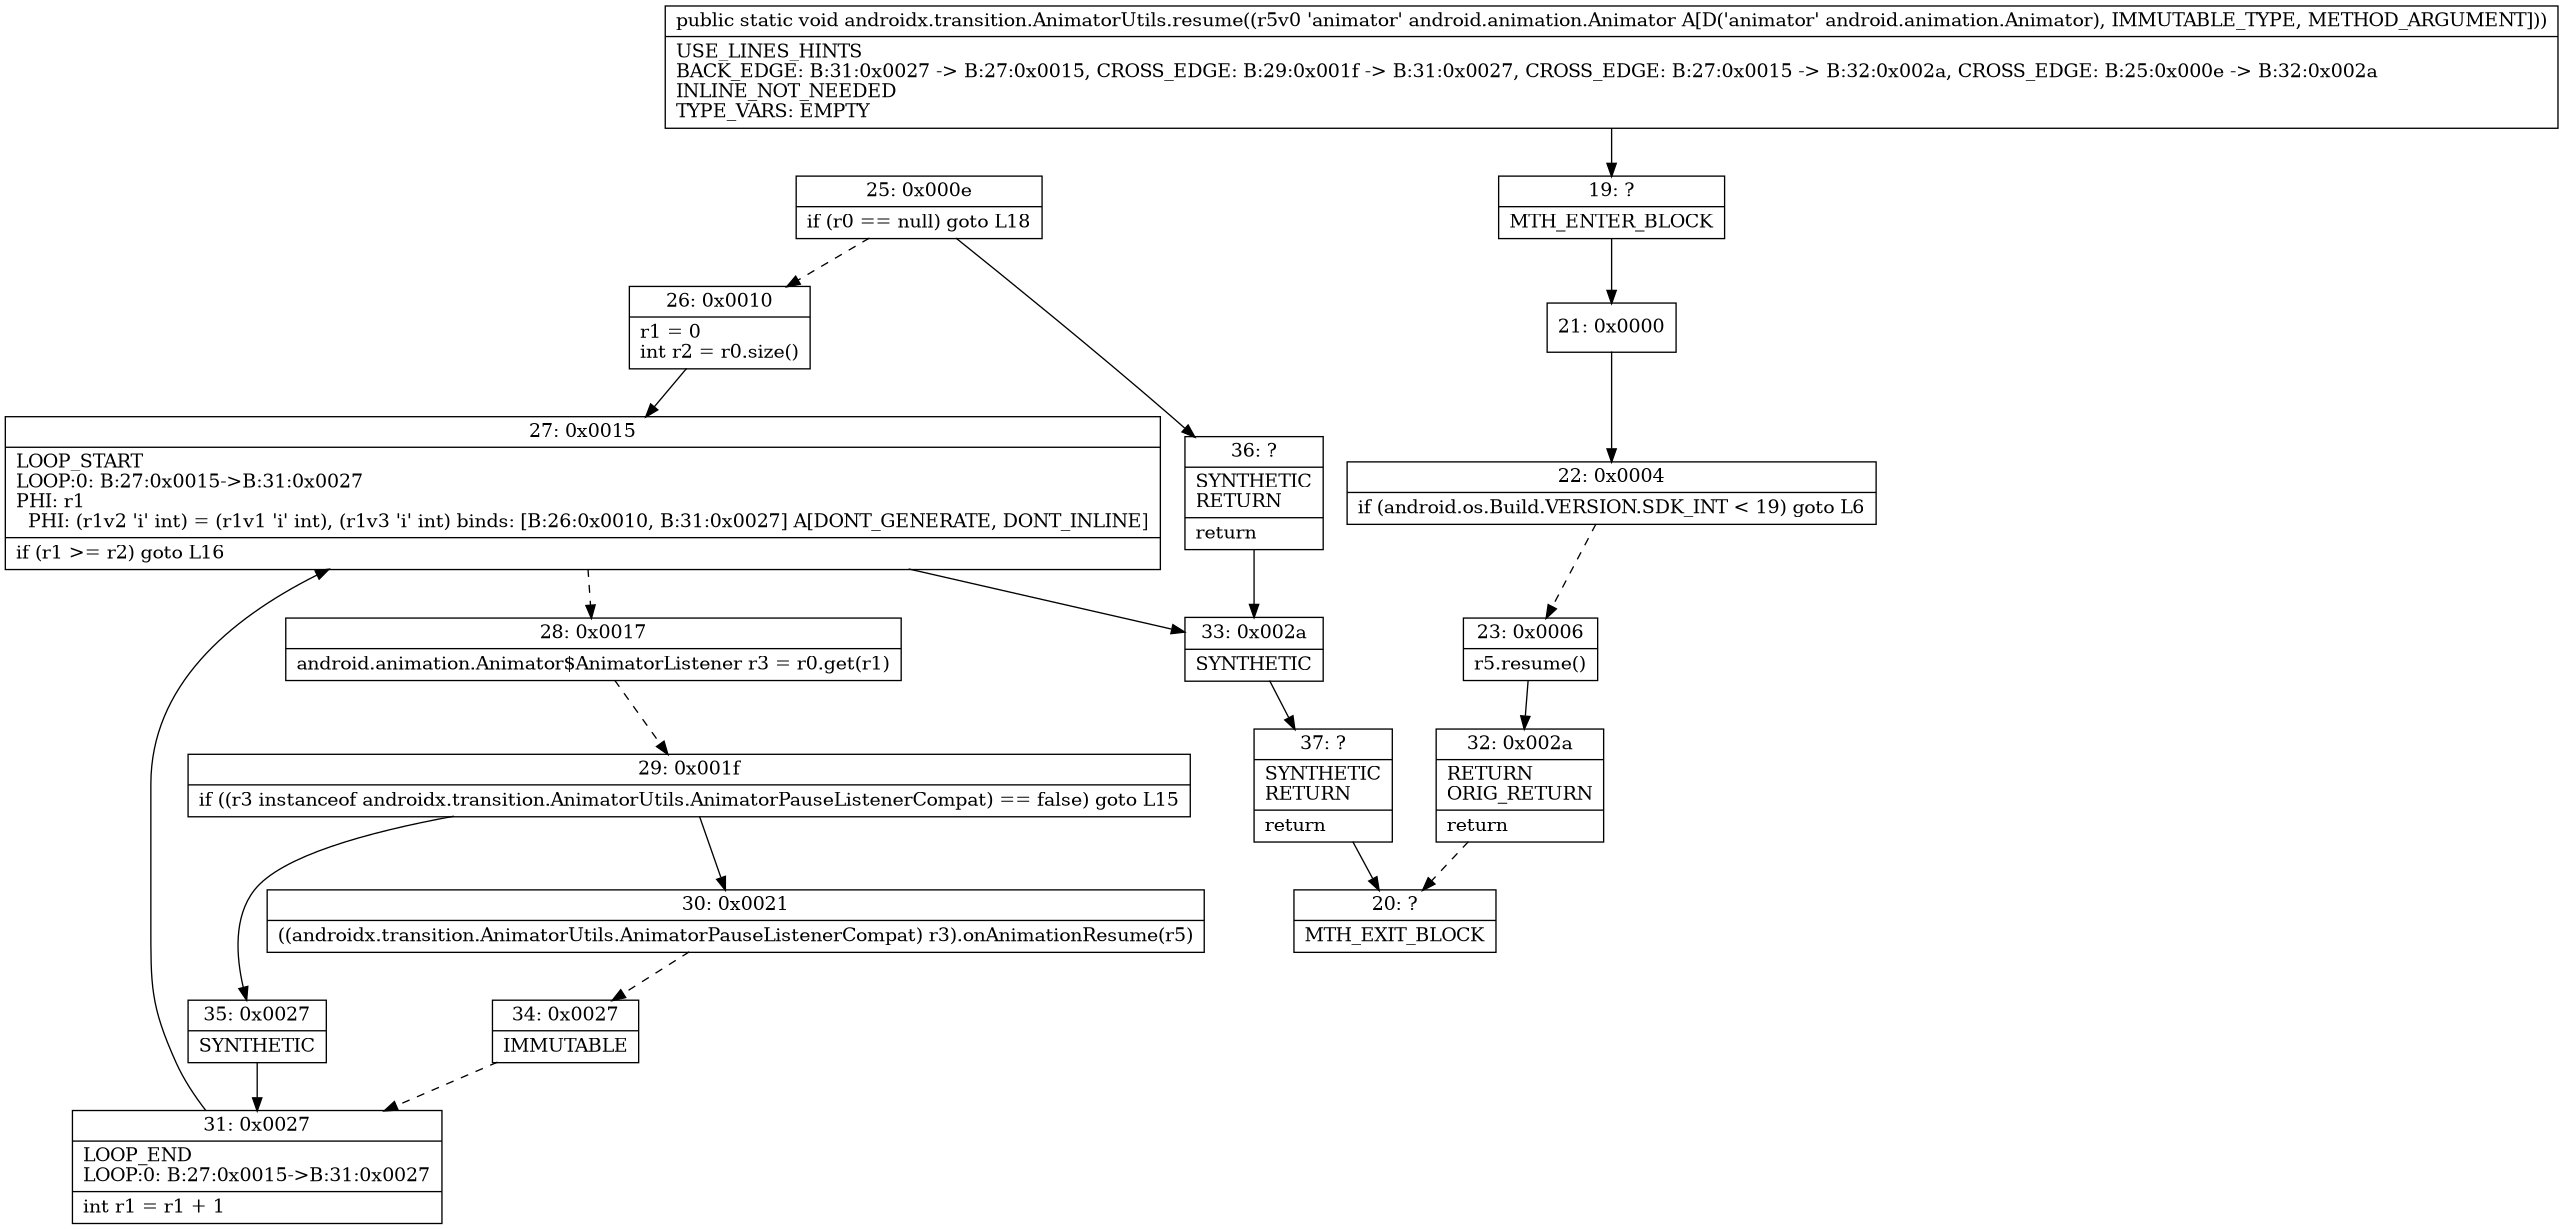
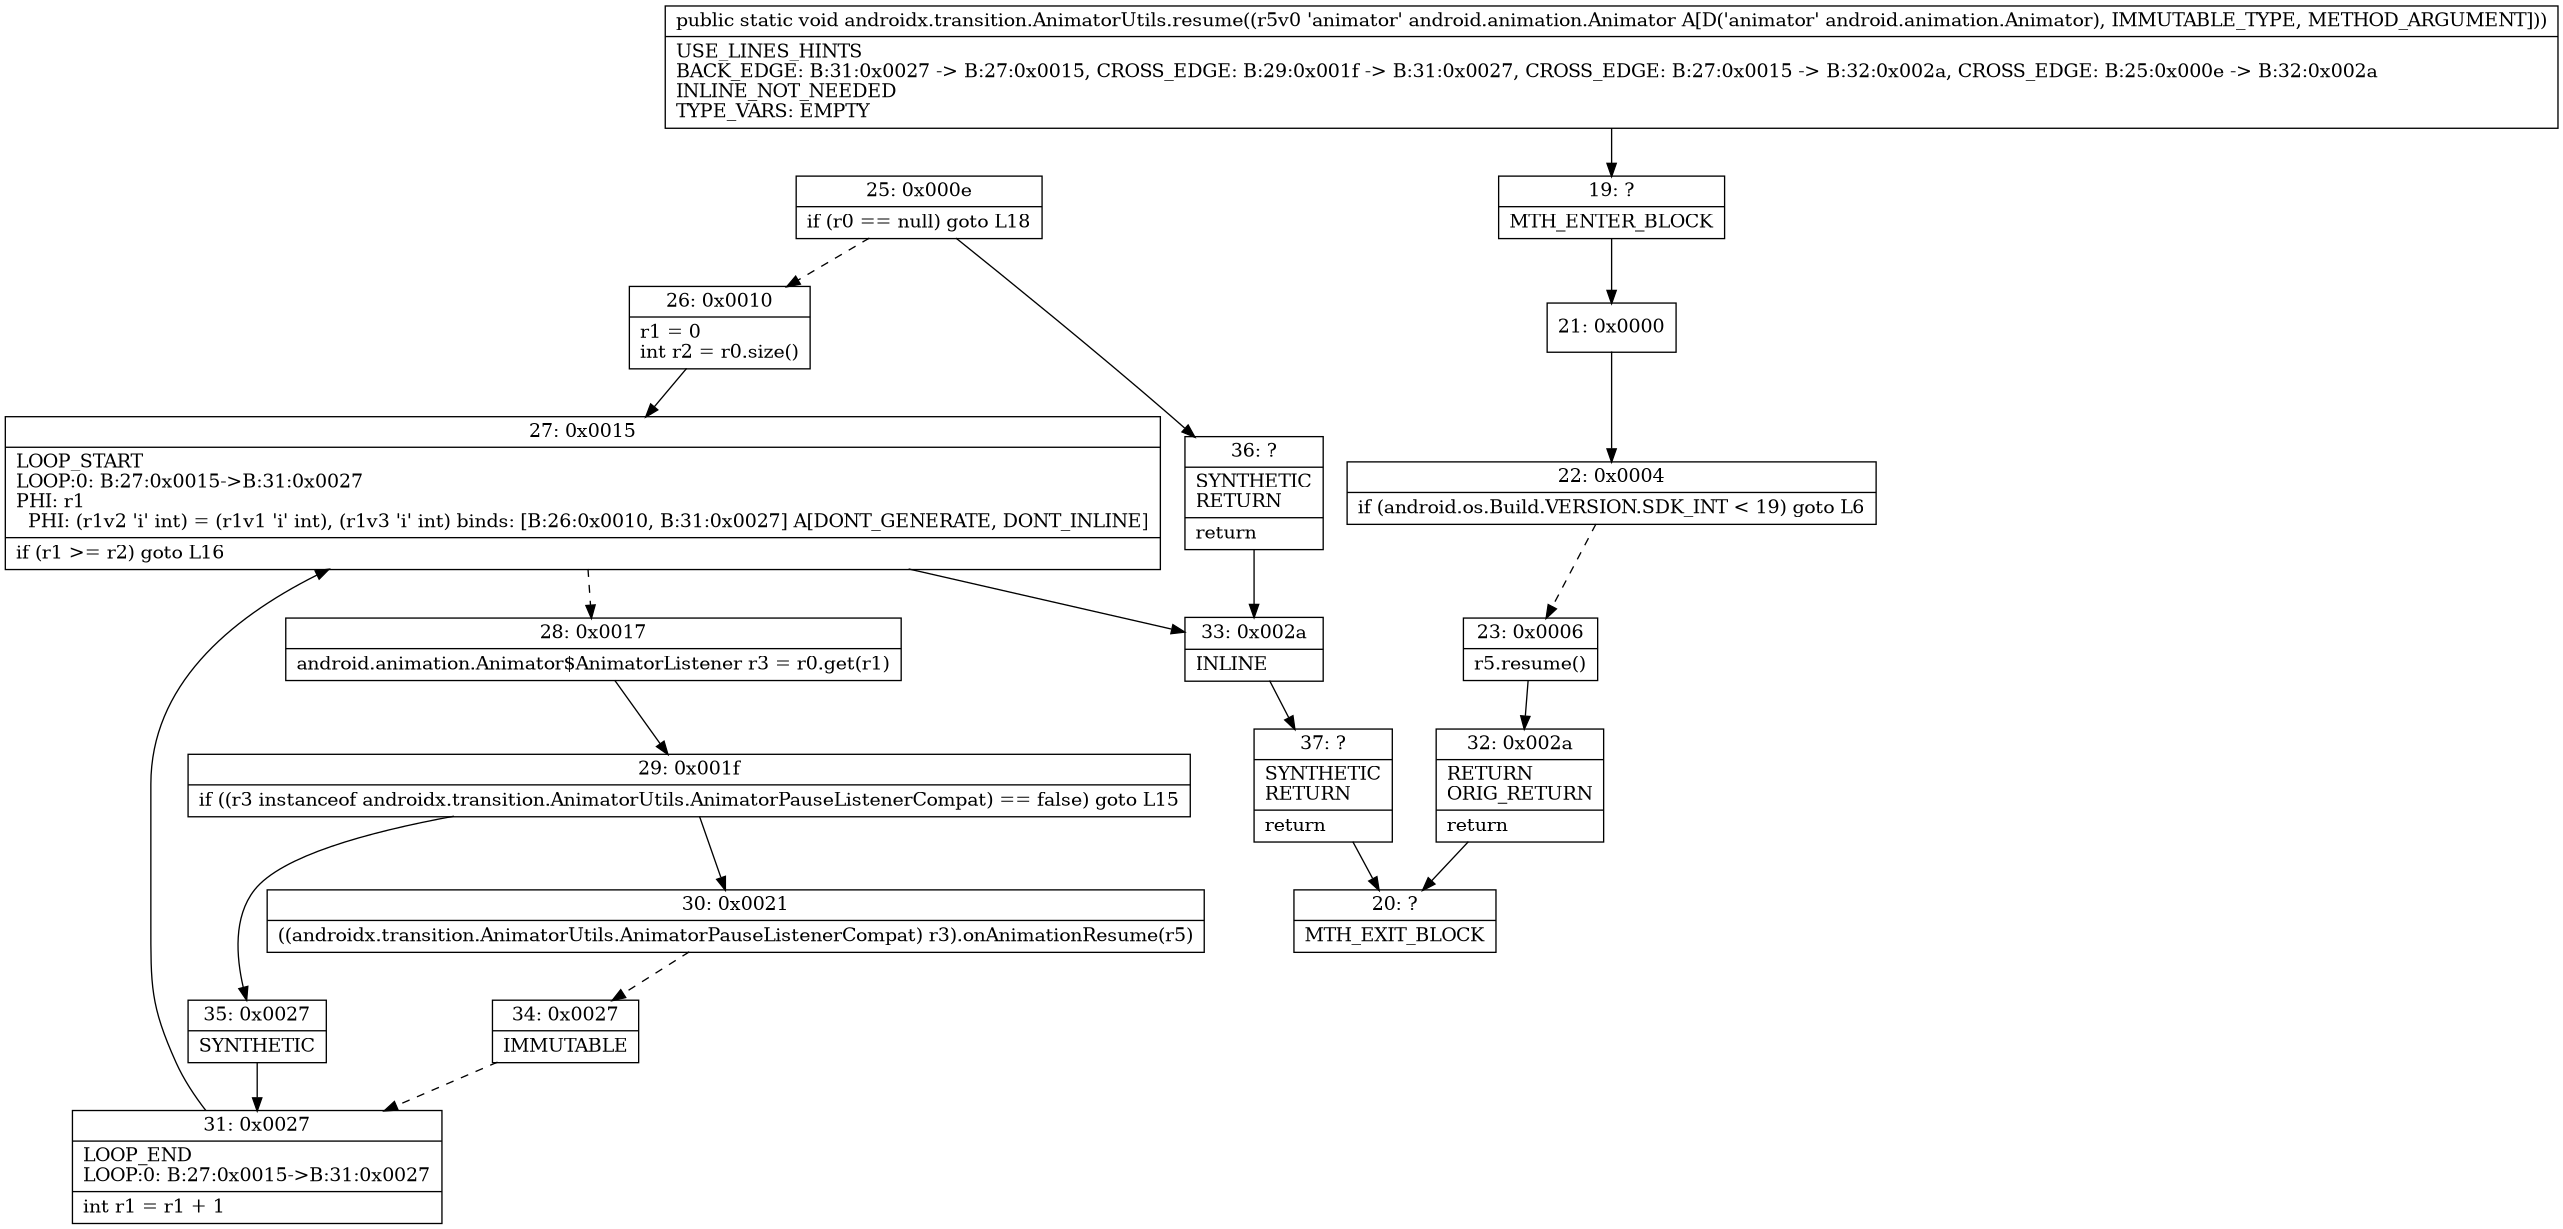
(1254, 665) -> (1232, 665)
(637, 712) -> (637, 712)
(1450, 861) -> (1450, 861)
